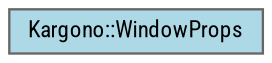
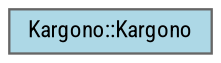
(136, 31) -> (111, 31)
